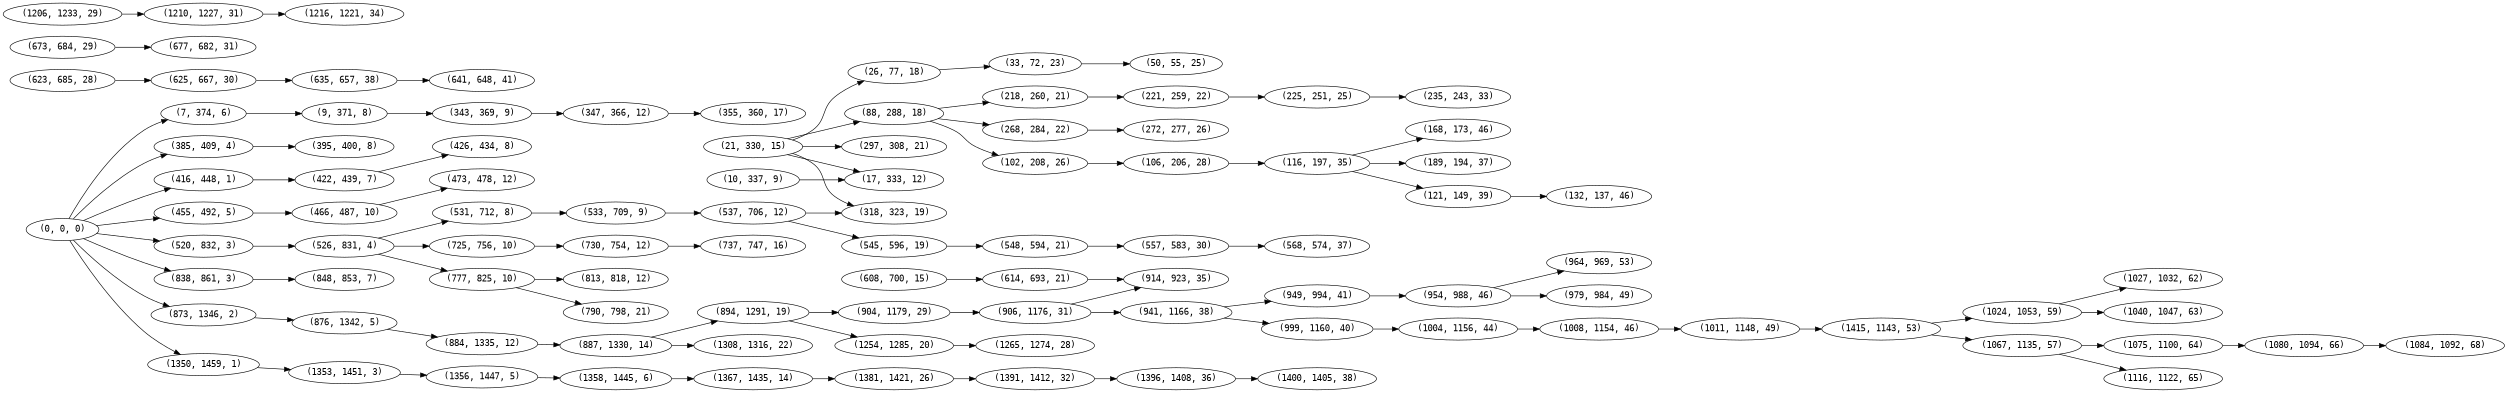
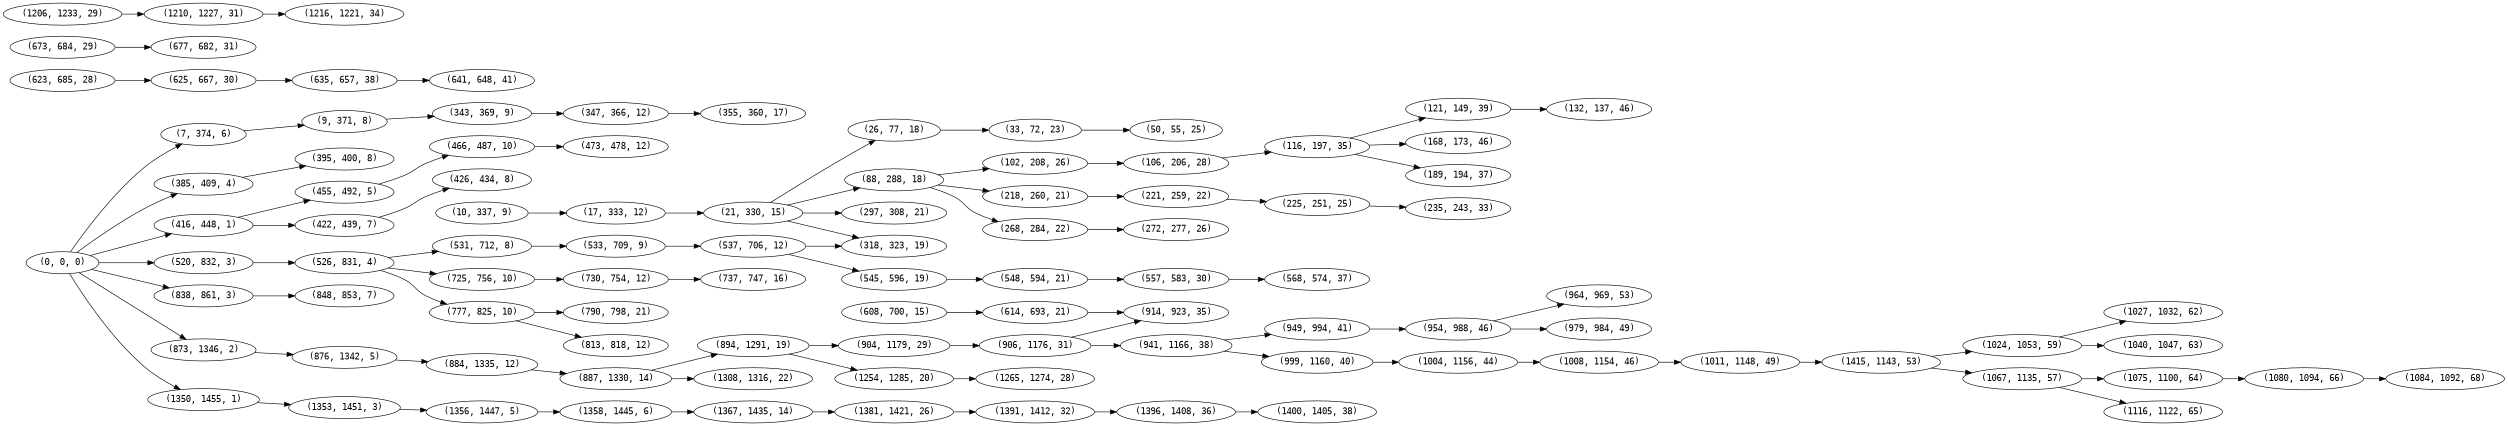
(821, 163) -> (681, 213)
(125, 222) -> (271, 209)
(204, 365) -> (204, 400)
